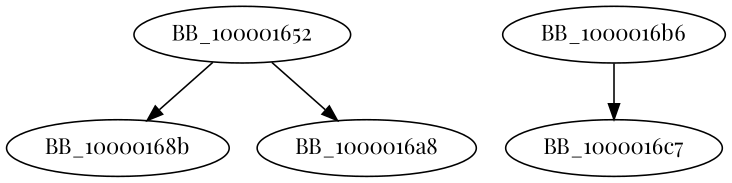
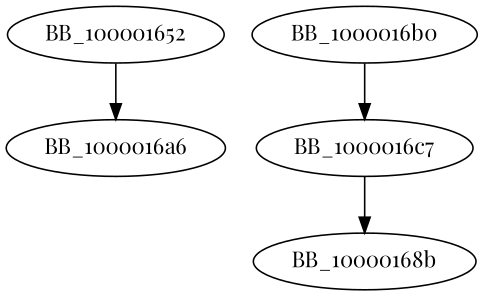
(614, 35) -> (365, 35)
(186, 86) -> (365, 197)
(367, 148) -> (116, 148)
